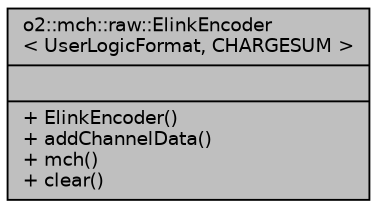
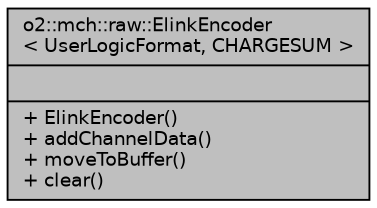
(61, 160) -> (105, 160)
